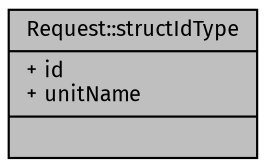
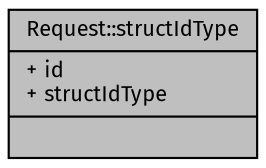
(84, 95) -> (97, 95)
